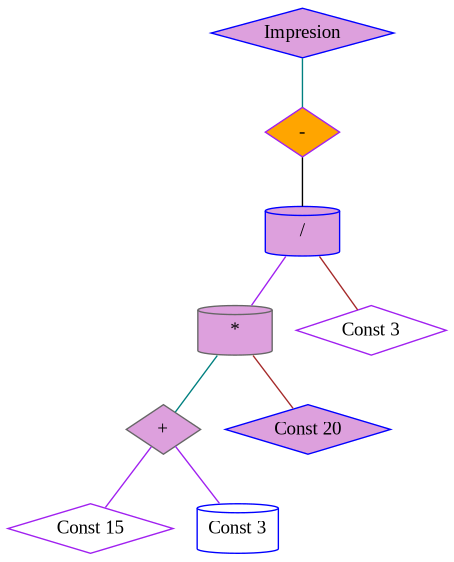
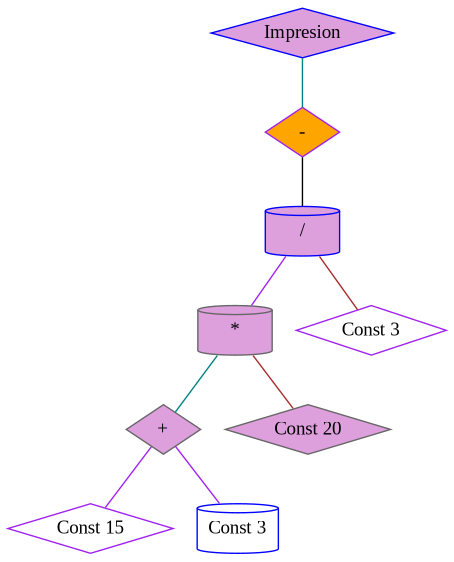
(308, 429) -> (308, 429)
